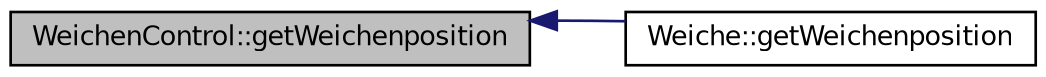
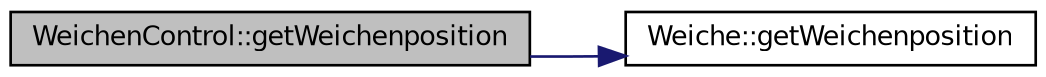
(591, 21) -> (564, 57)
